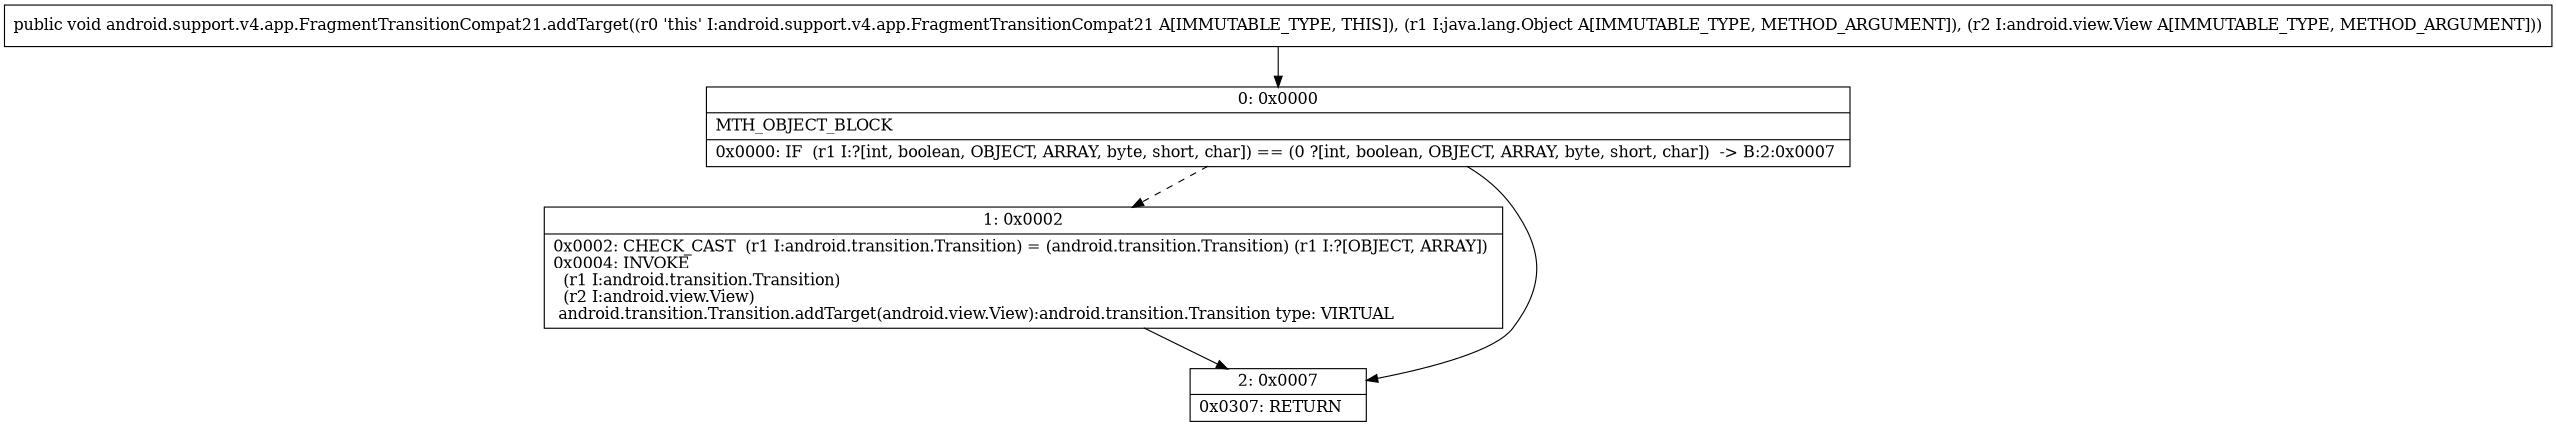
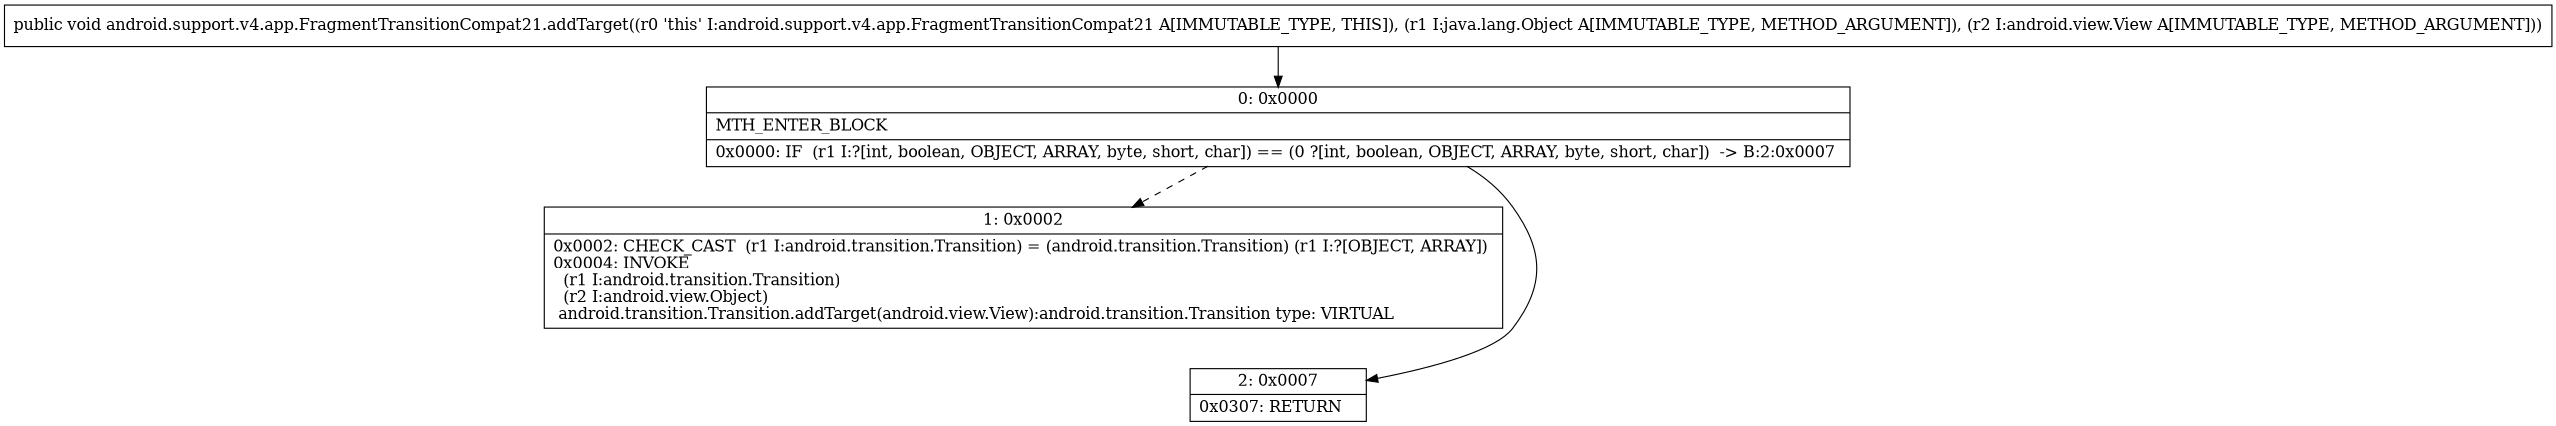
(804, 126) -> (802, 126)
(654, 297) -> (661, 297)
(1181, 346) -> none
